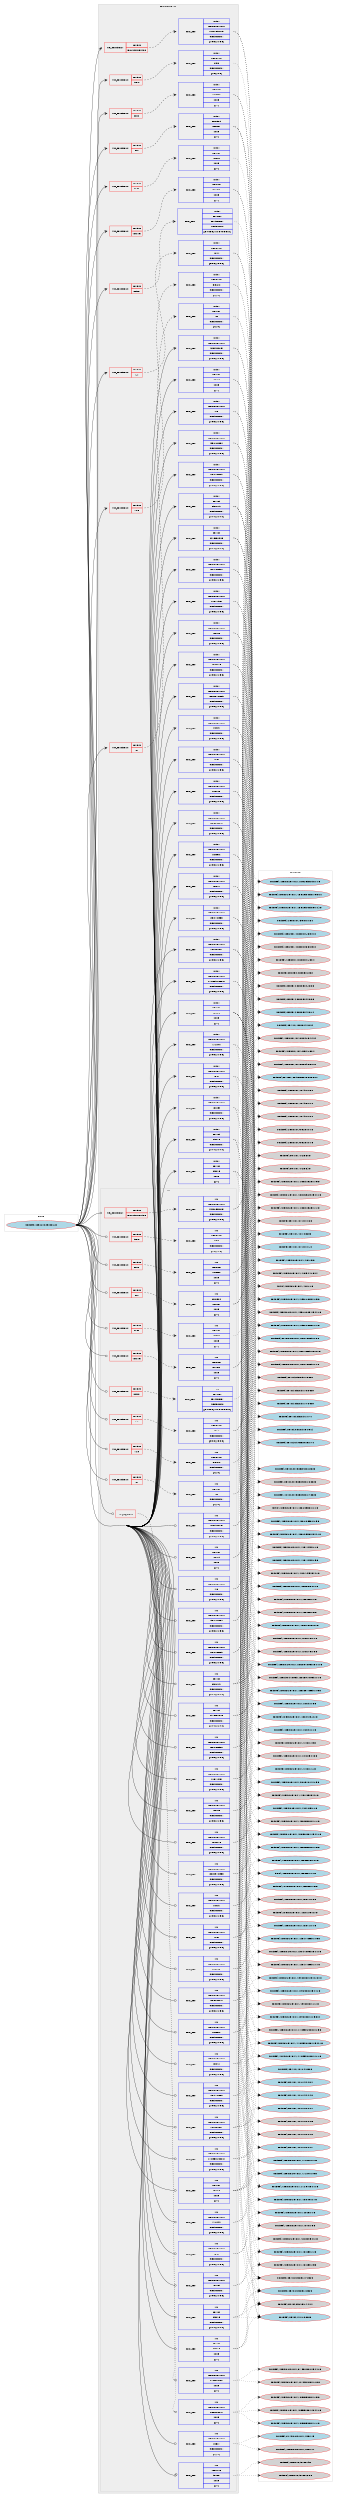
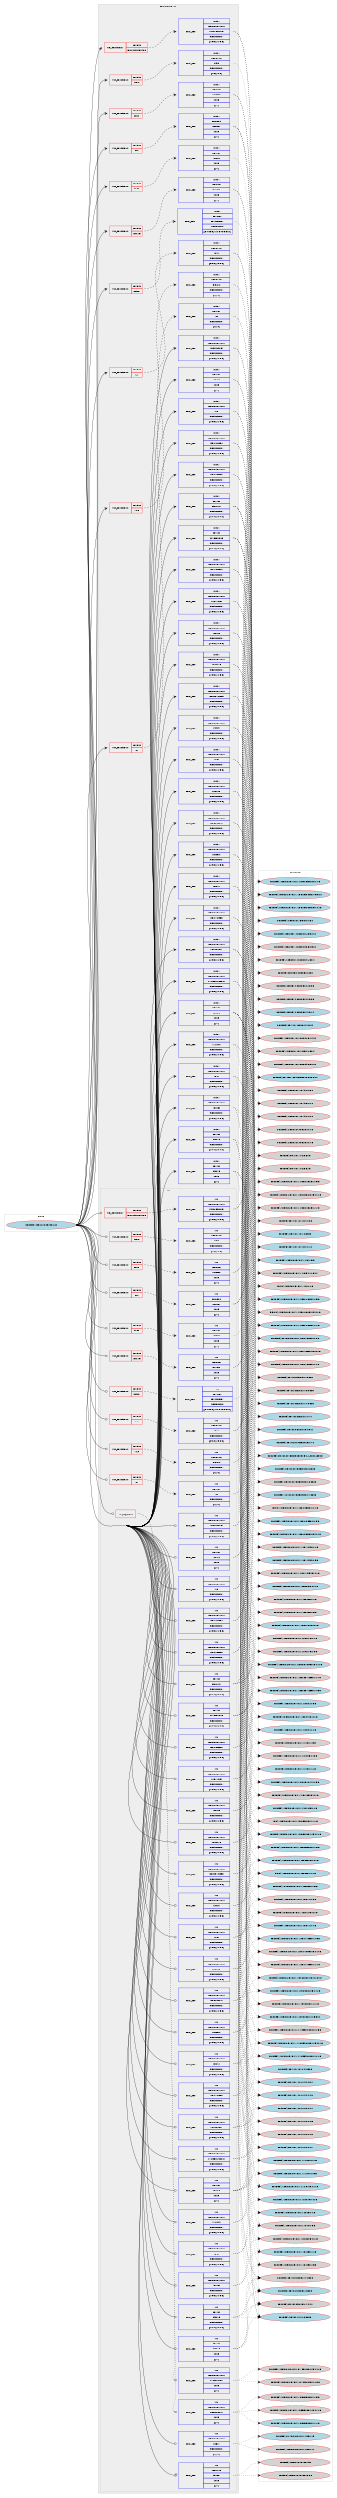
(295, 1312) -> (295, 1312)
none -> (295, 1456)
(295, 1678) -> (295, 1678)
(295, 1821) -> (295, 1821)
(295, 2200) -> (295, 2200)
